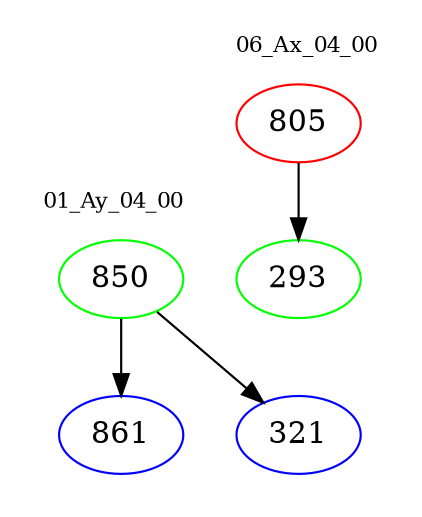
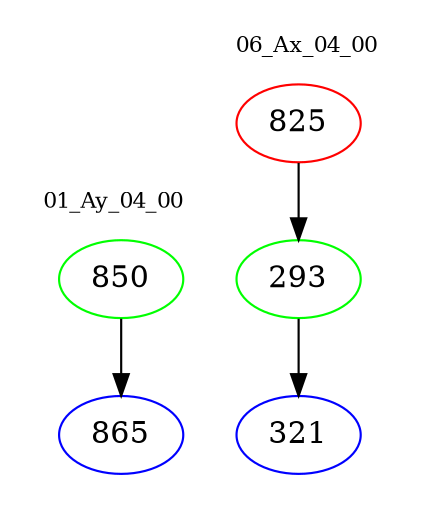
(299, 123) -> (299, 123)
(186, 337) -> (299, 346)
(121, 435) -> (121, 435)
